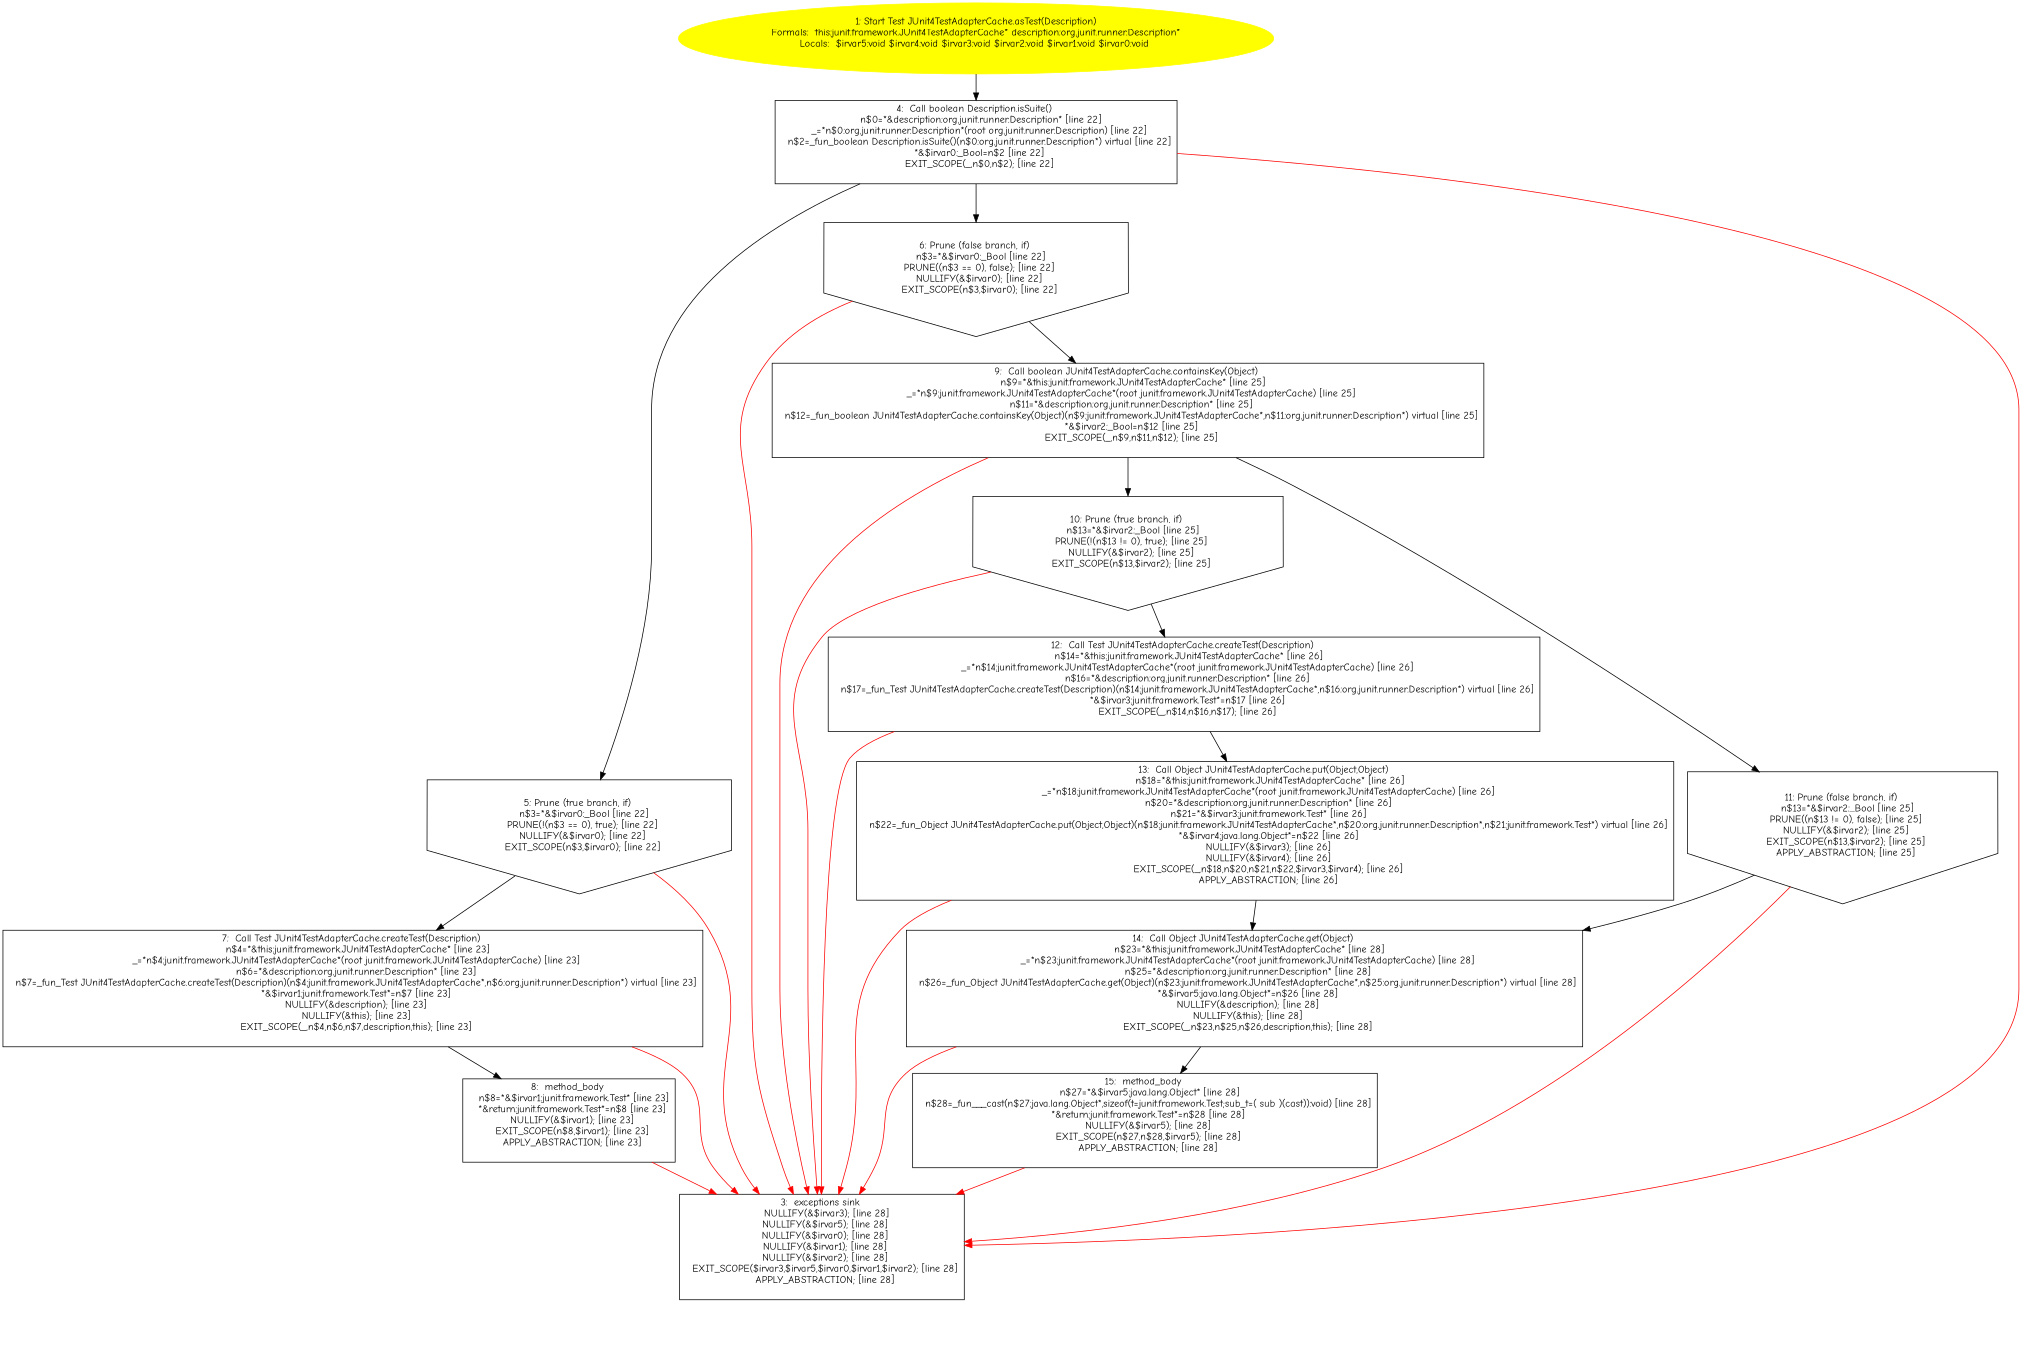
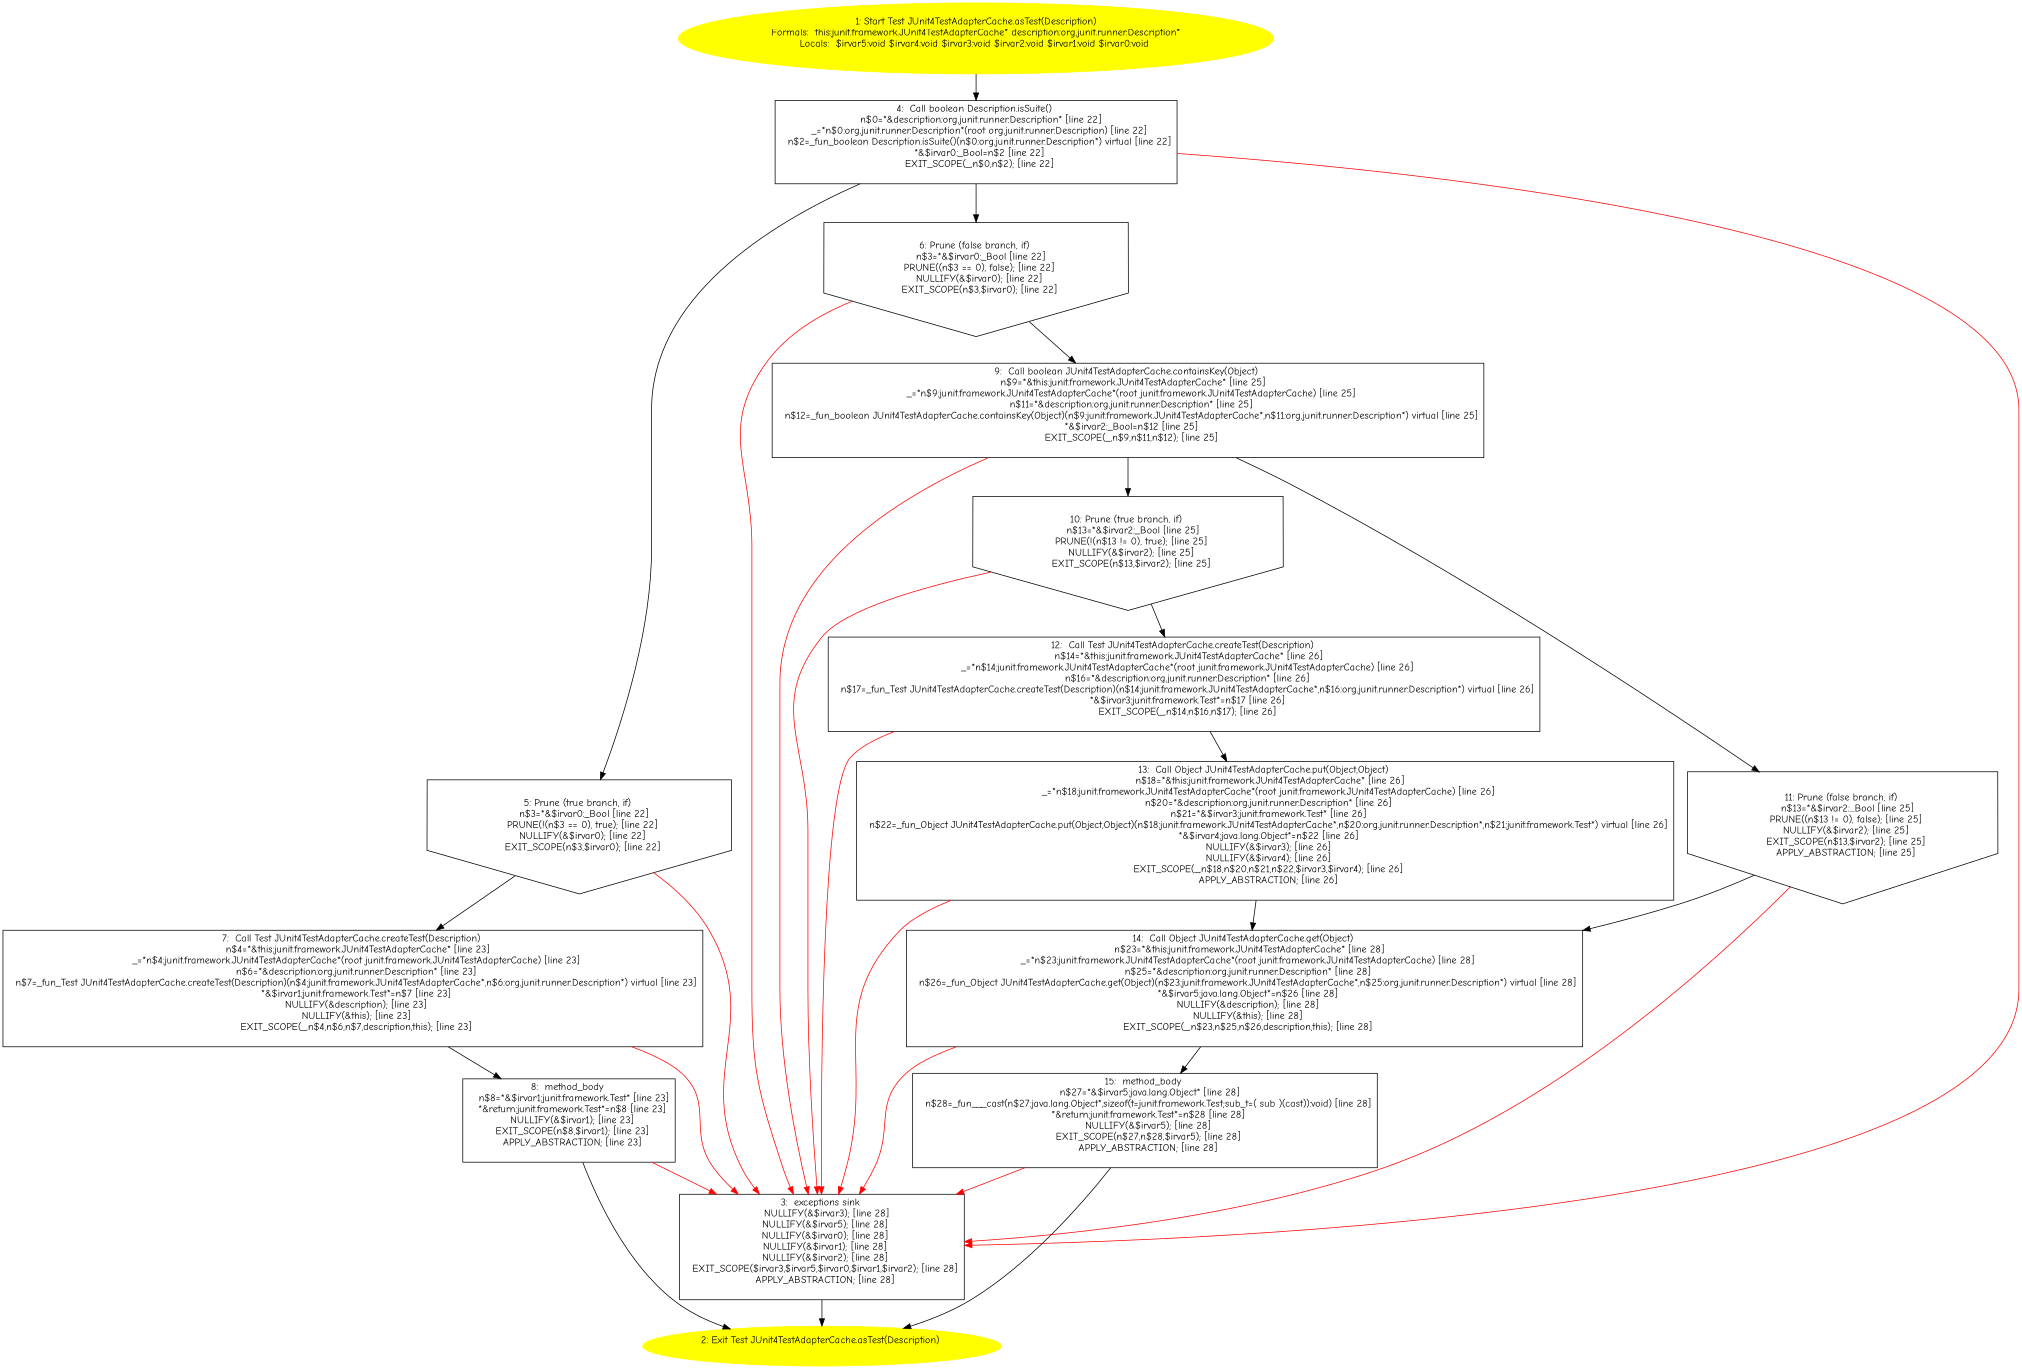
none -> (822, 1346)
